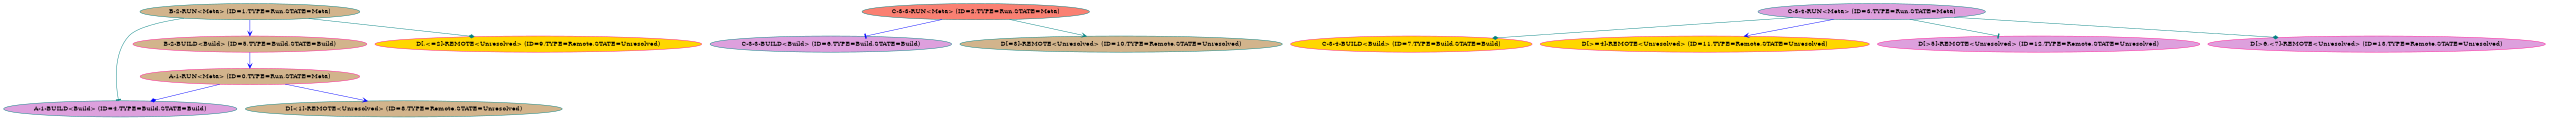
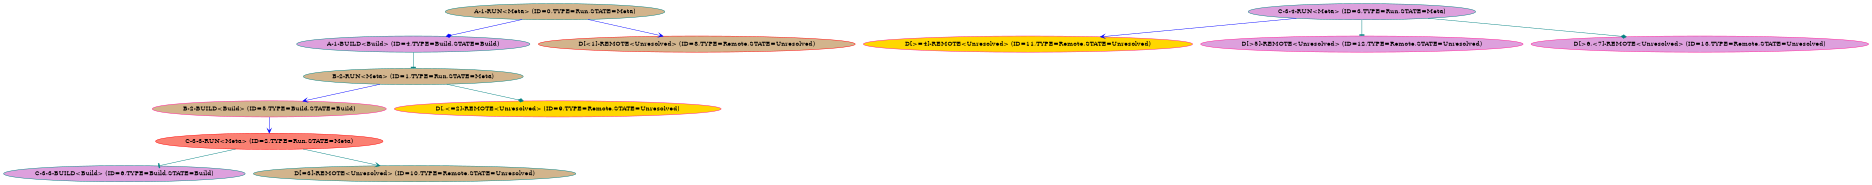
(976, 12) -> (269, 141)
(904, 28) -> (198, 157)
(127, 39) -> (413, 59)
(1411, 44) -> none
(250, 58) -> (269, 123)
(250, 76) -> (555, 12)
(404, 109) -> (697, 44)
